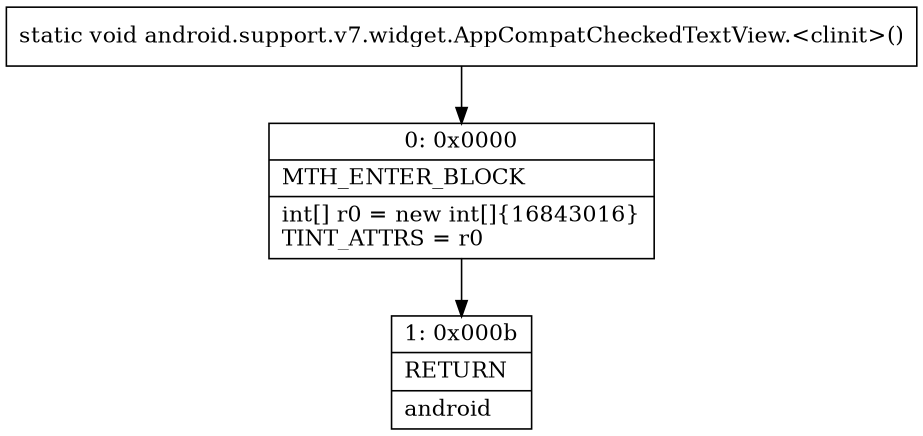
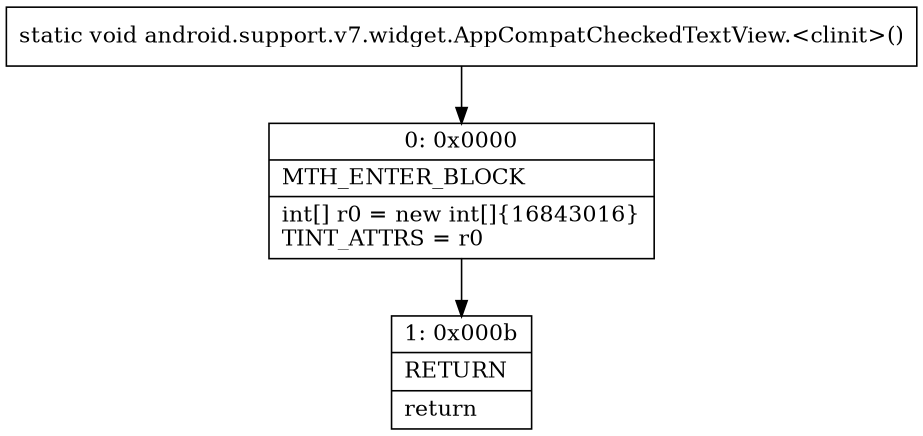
(448, 409) -> (441, 409)
